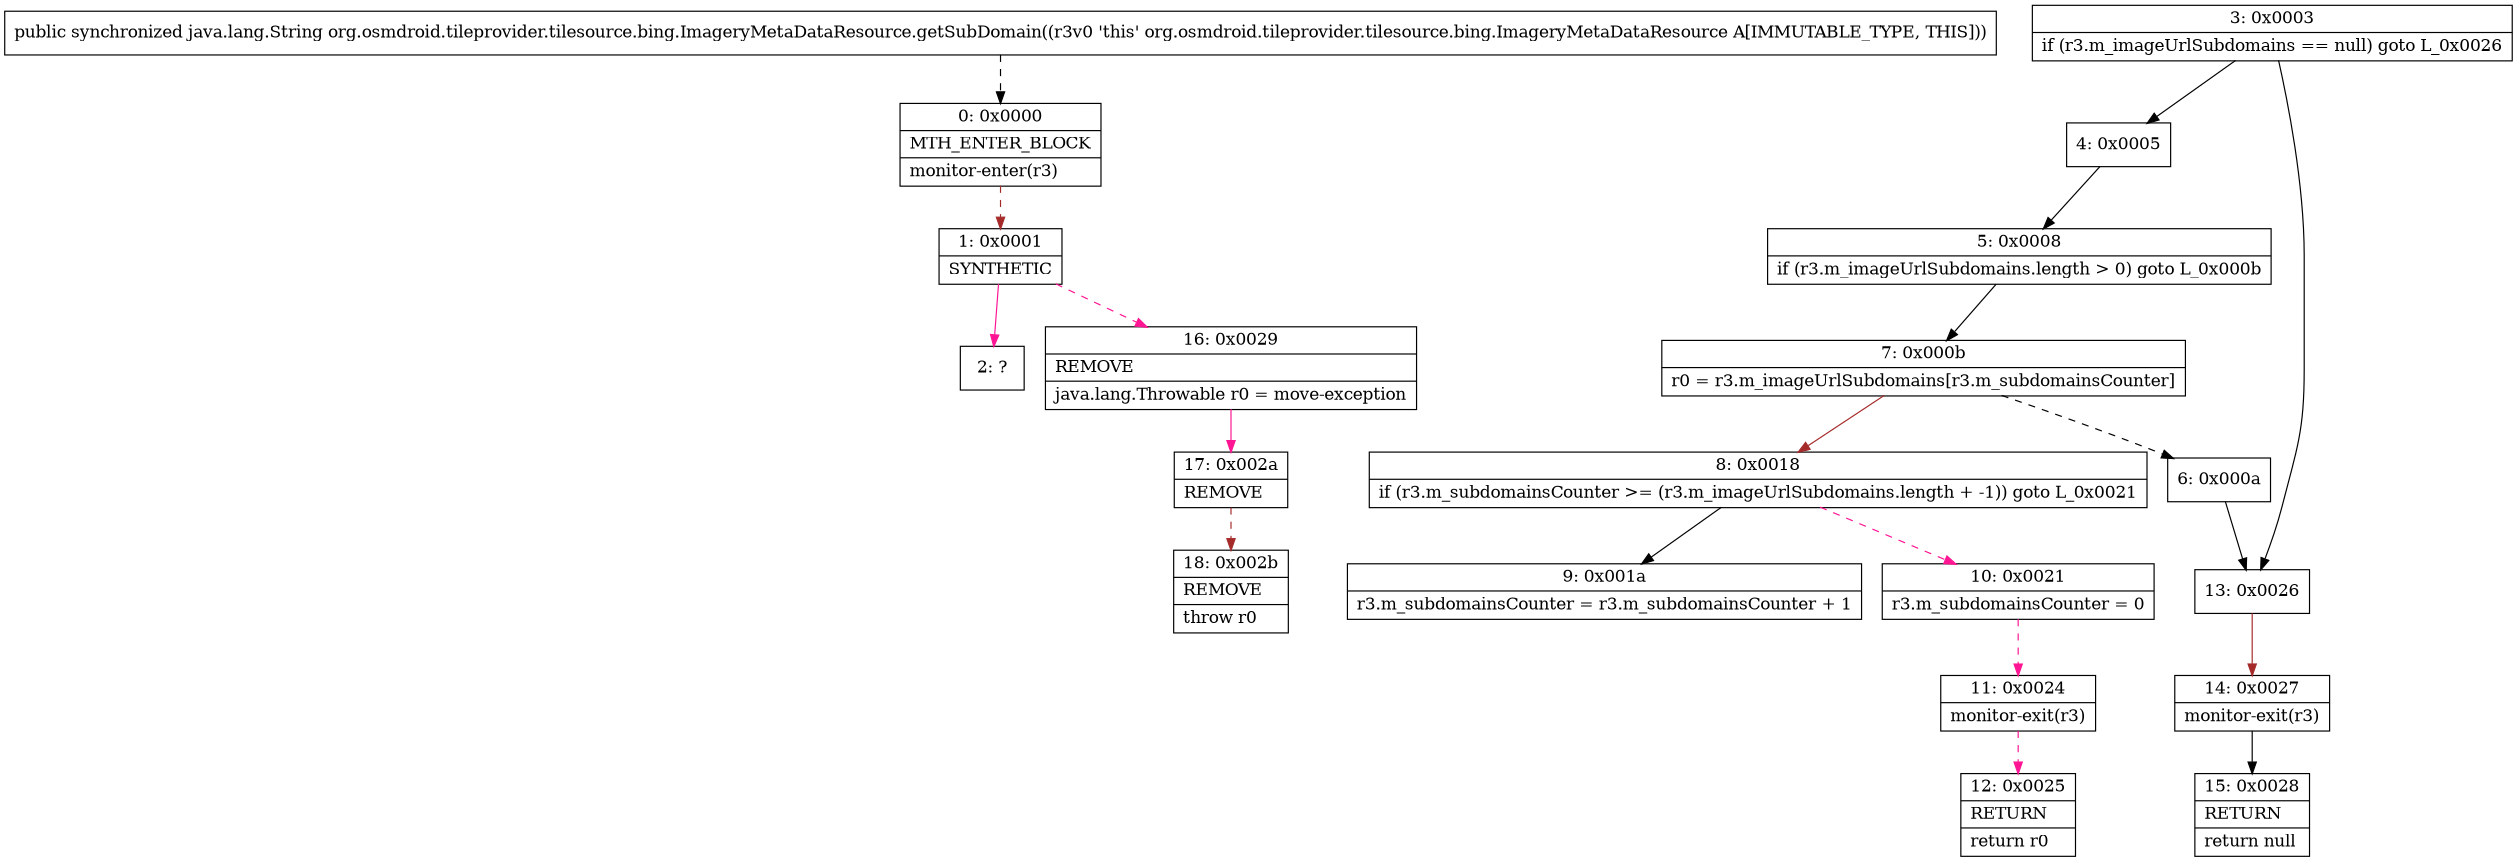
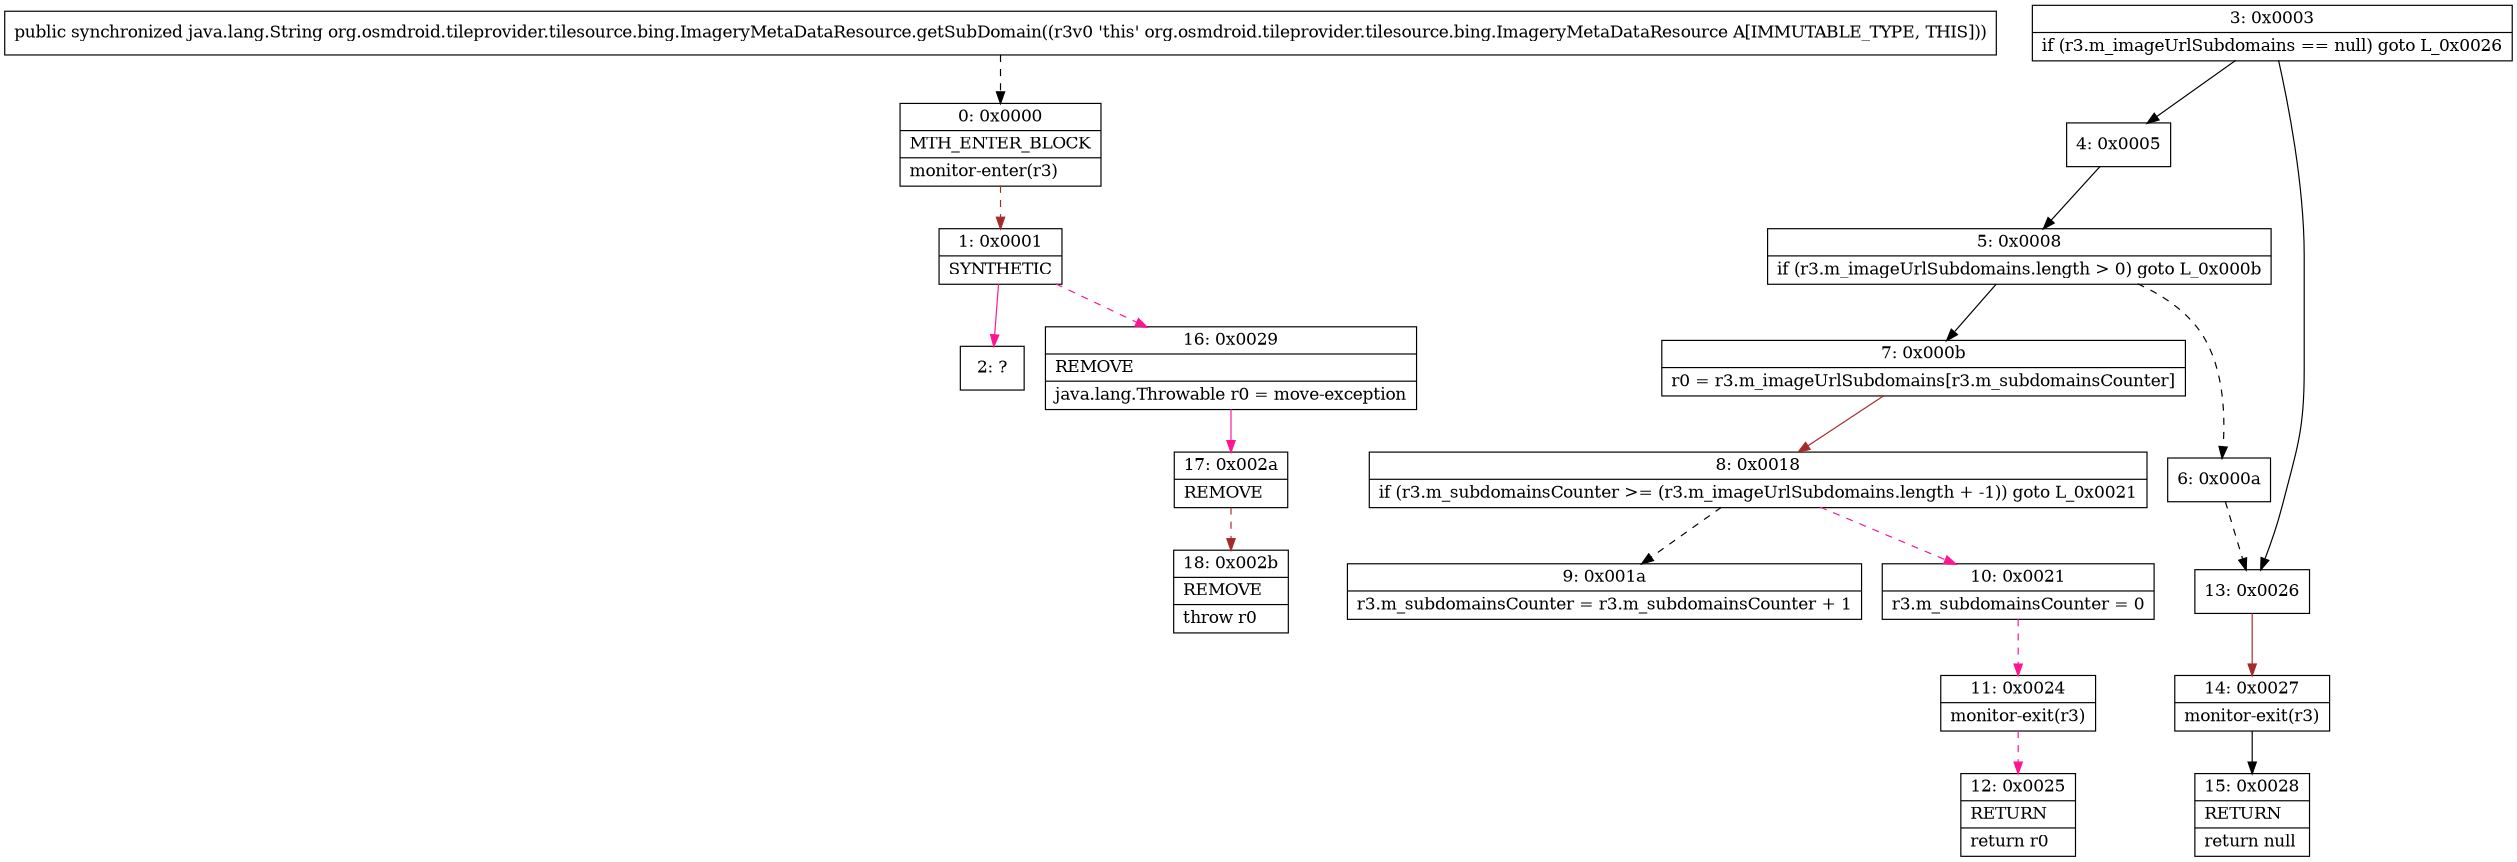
(2082, 424) -> (2210, 349)
(2234, 530) -> (2234, 530)
(1686, 532) -> (1686, 532)
